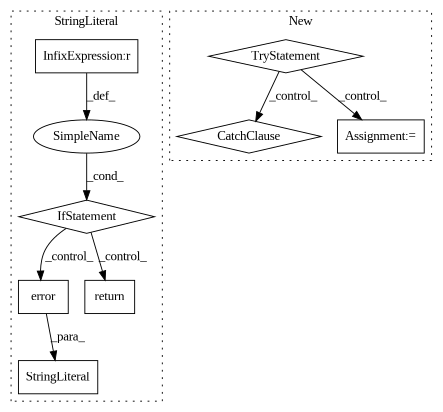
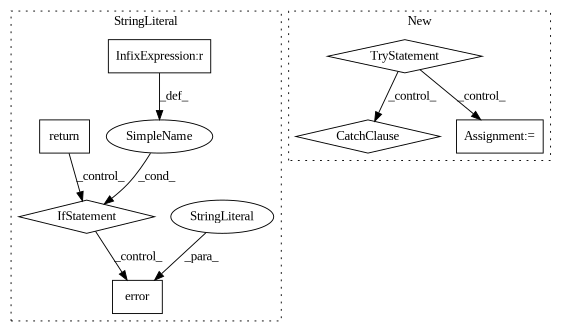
(97, 252) -> (75, 173)
(50, 332) -> (184, 253)
(58, 377) -> (222, 217)
